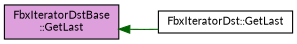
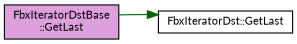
(144, 29) -> (133, 15)
